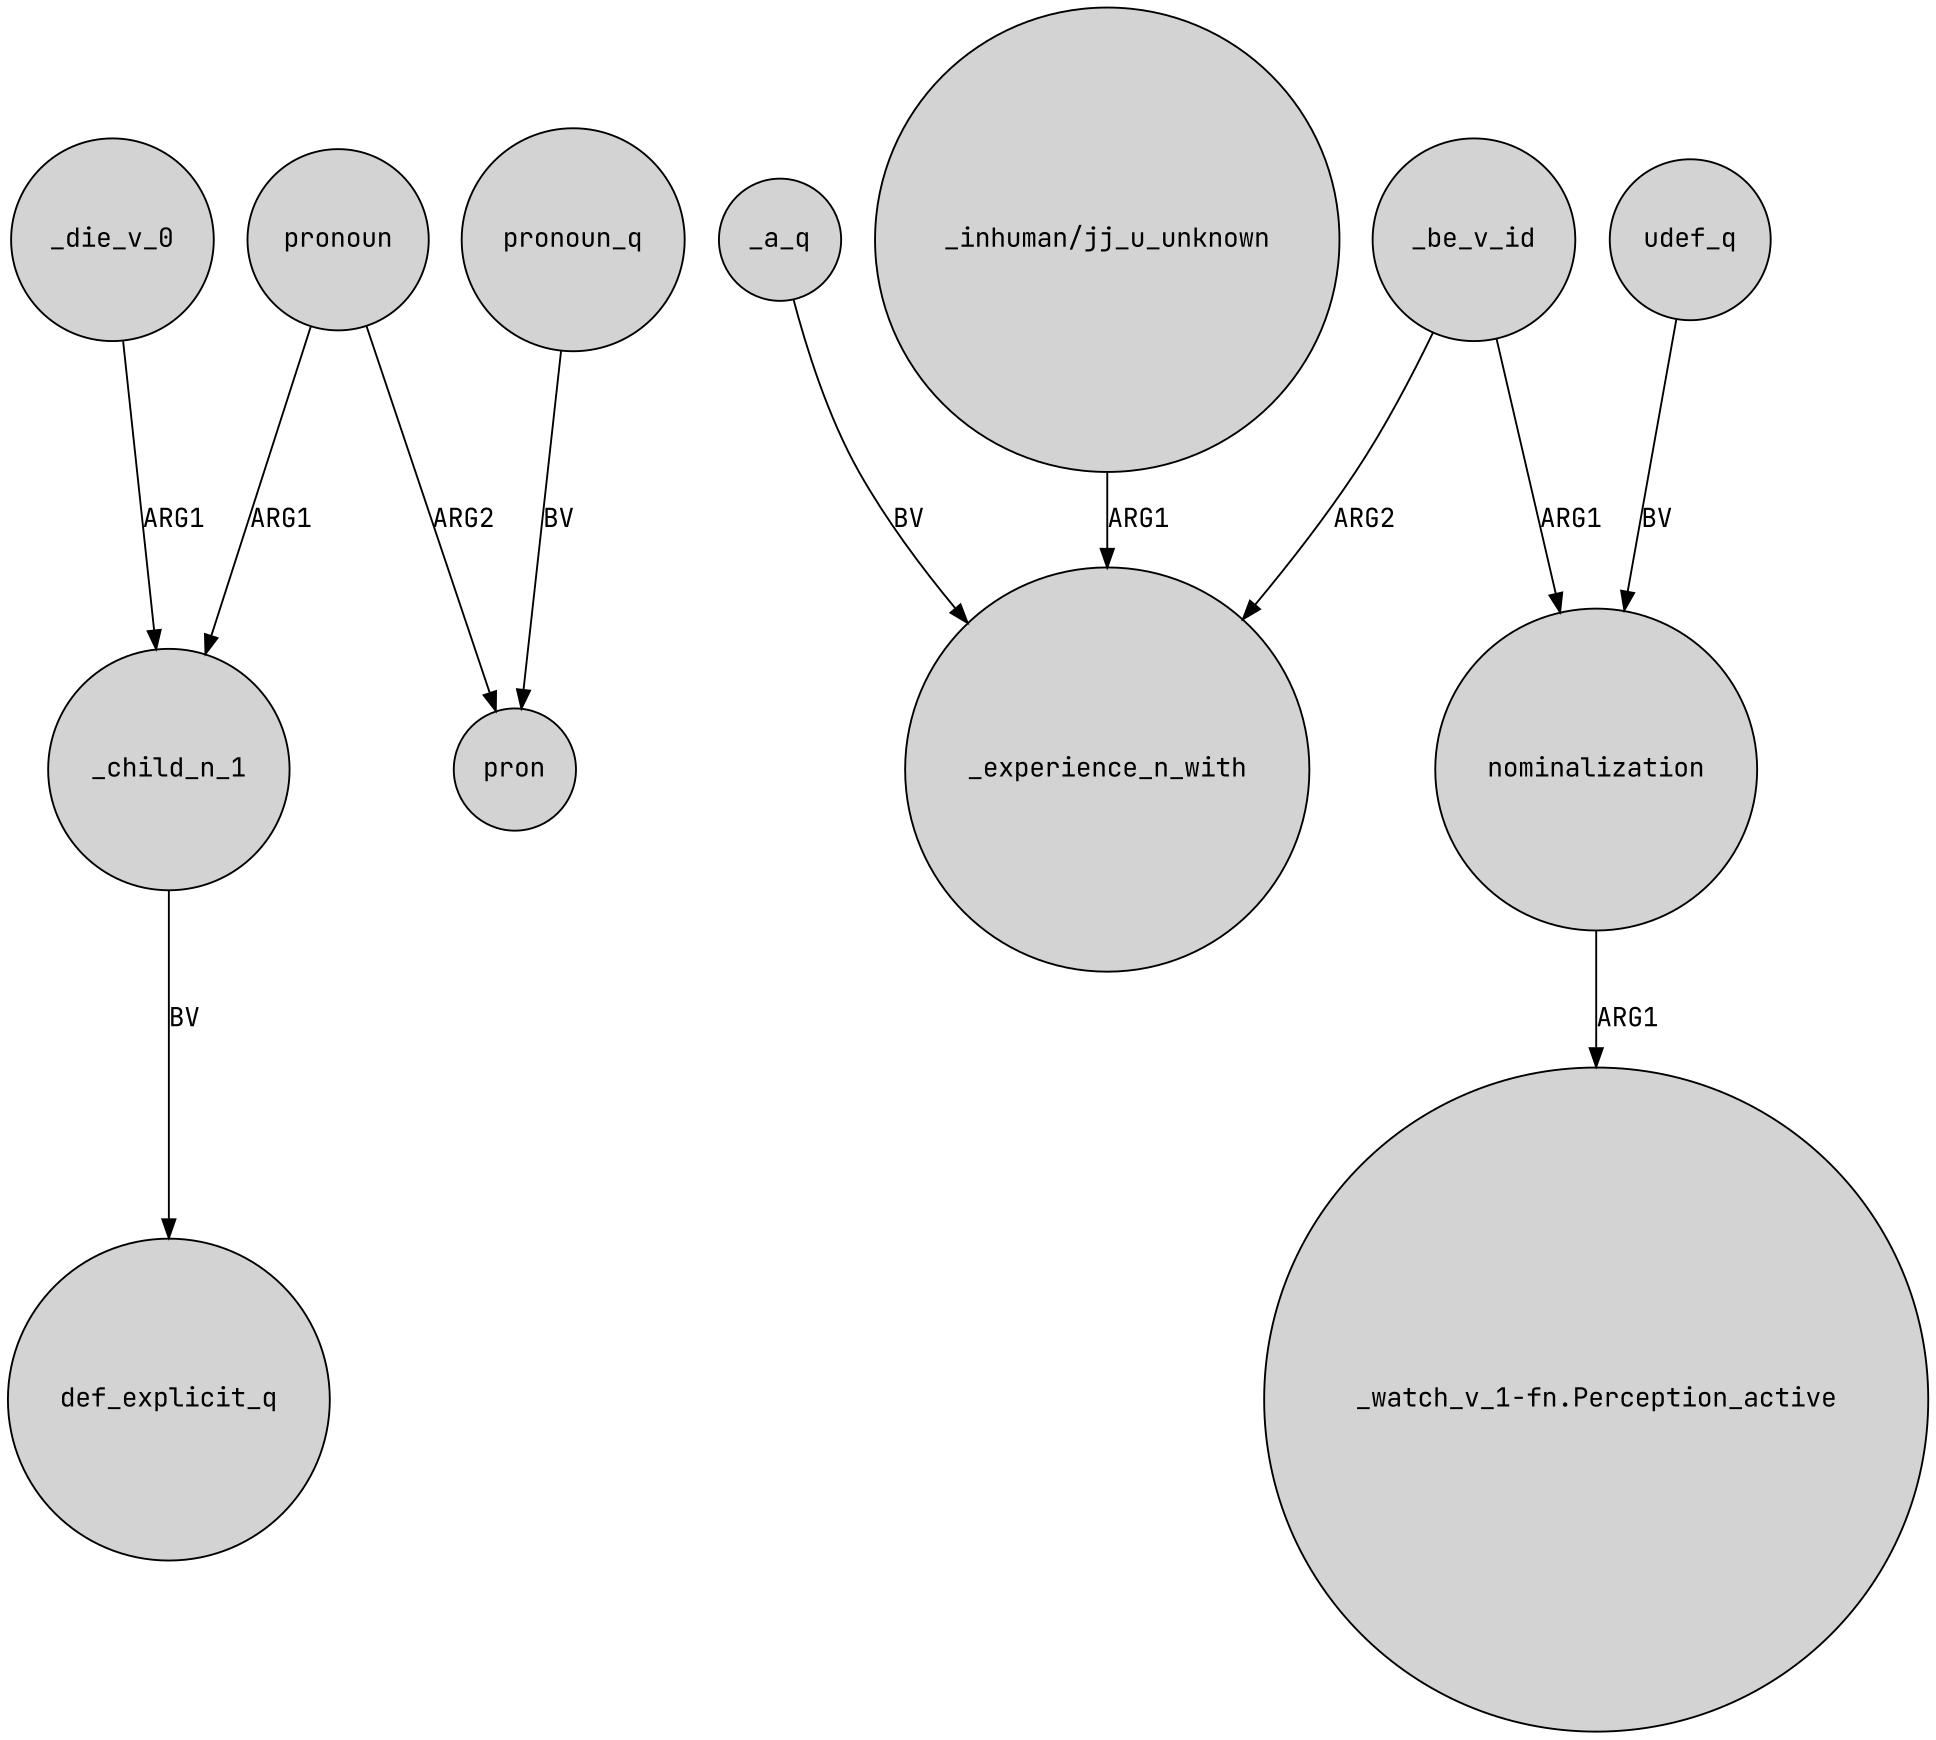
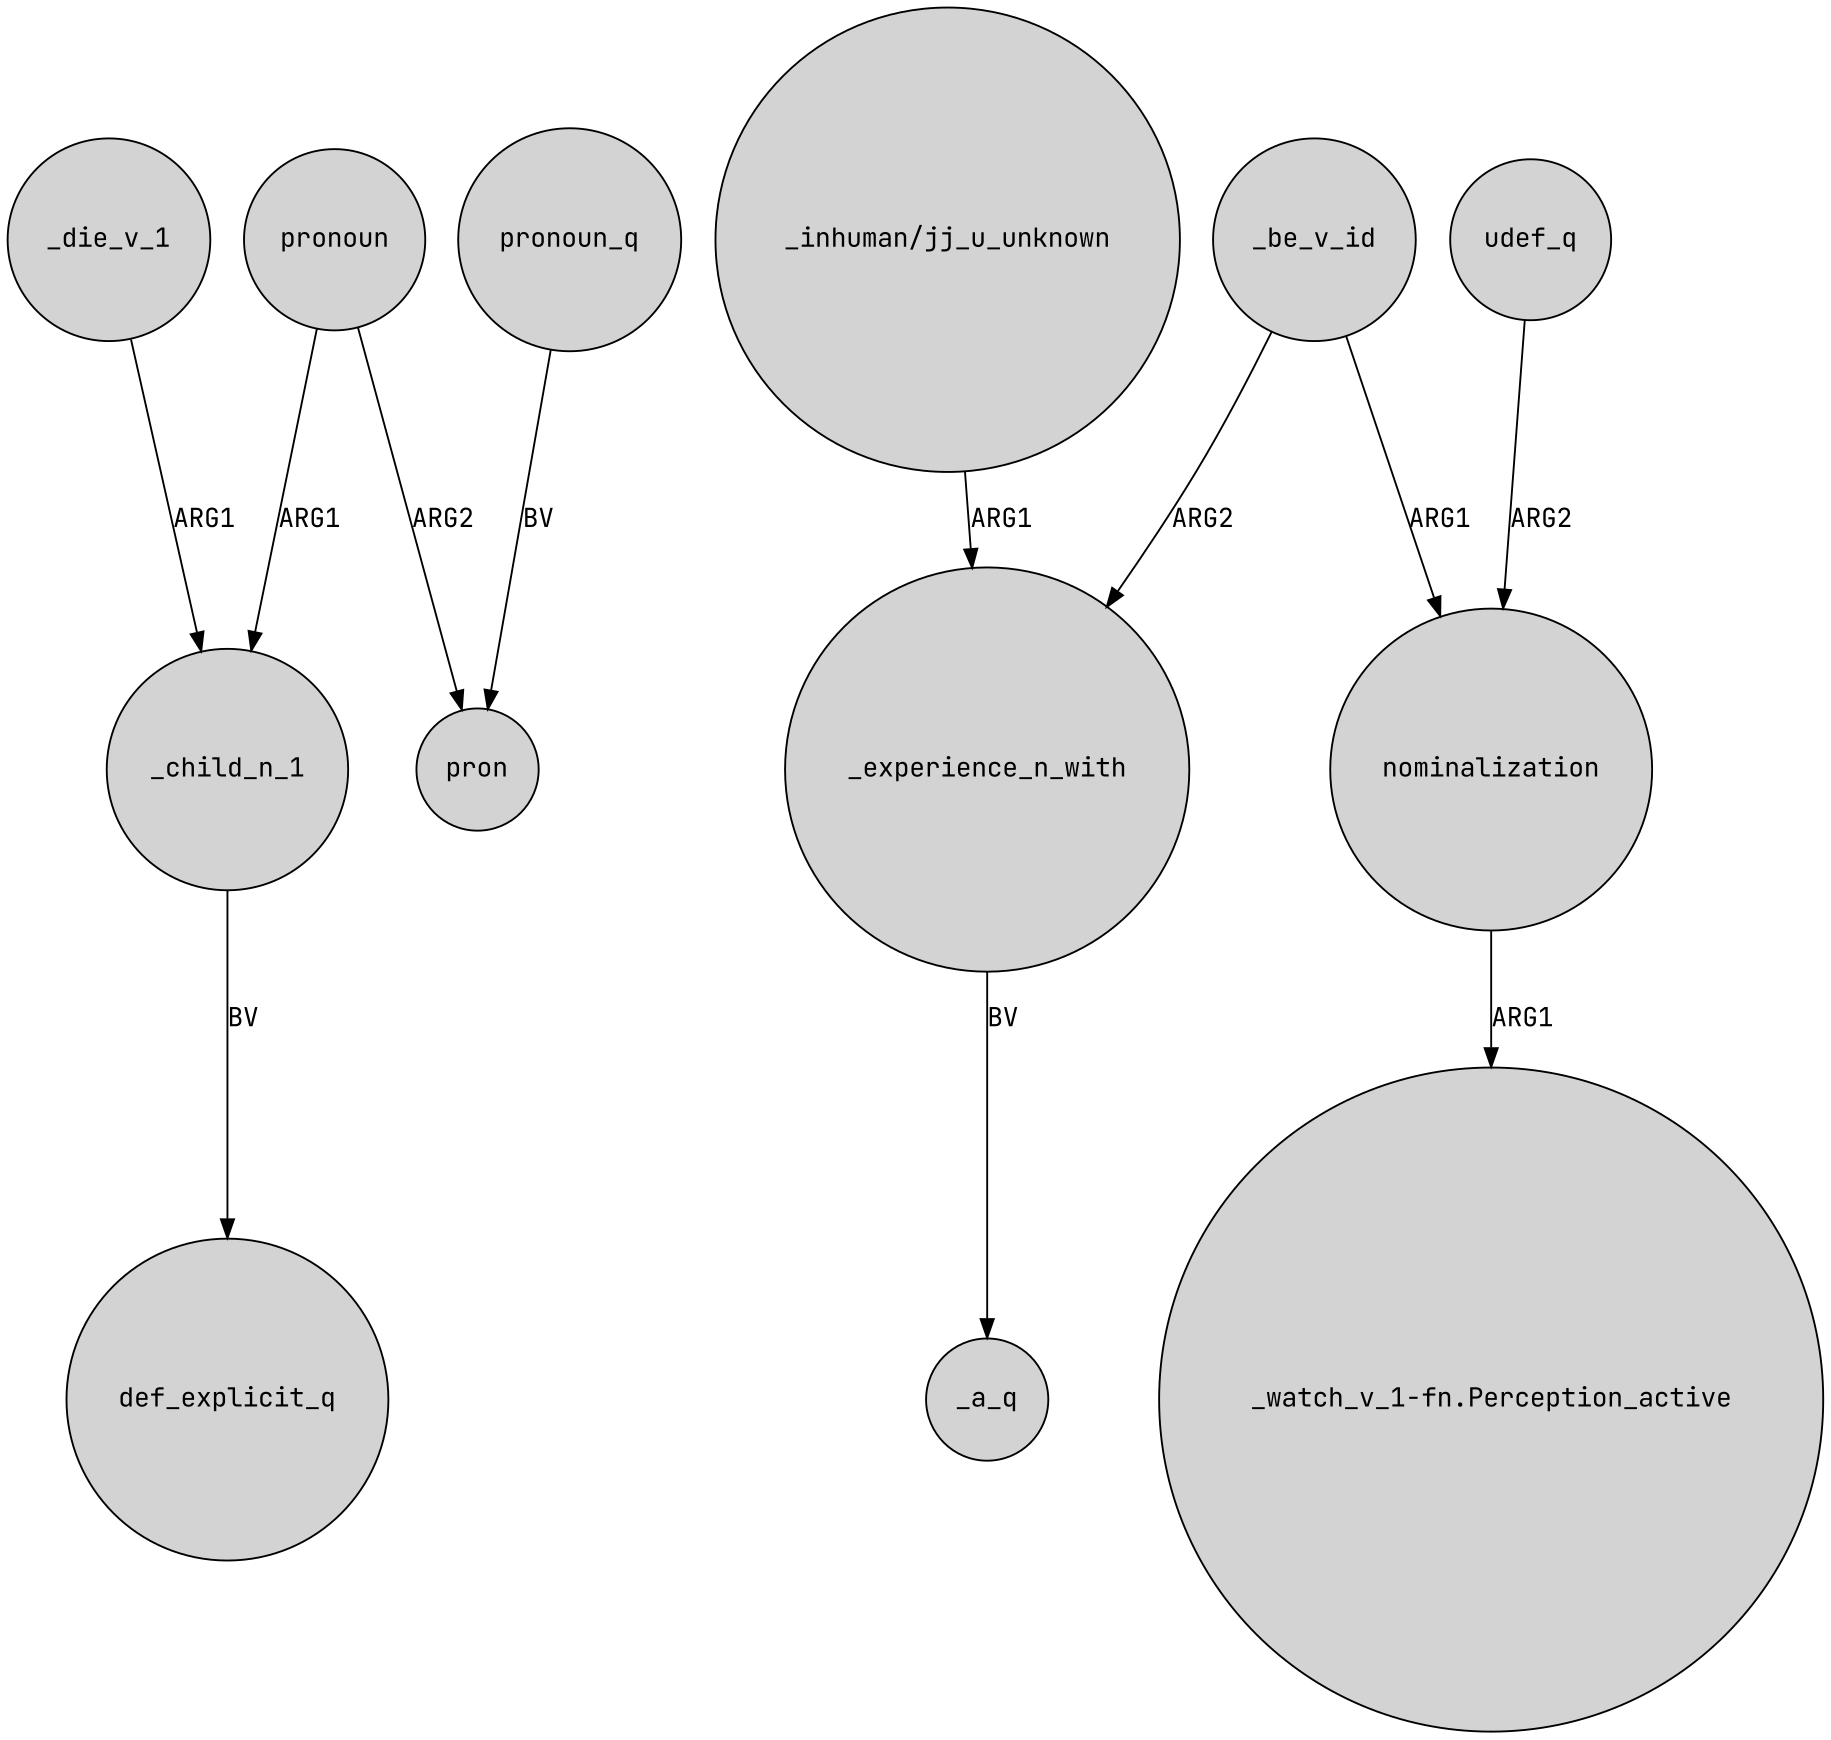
(112, 240) -> (109, 240)
(855, 464) -> (987, 1145)
(1657, 520) -> (1542, 520)
